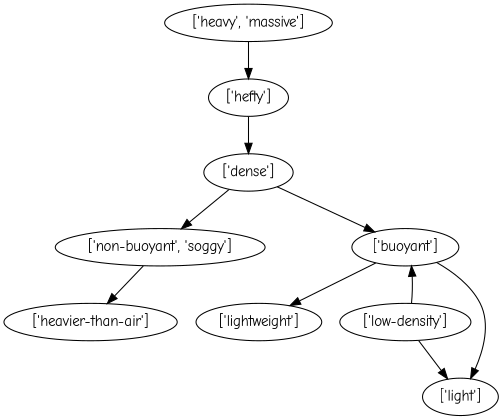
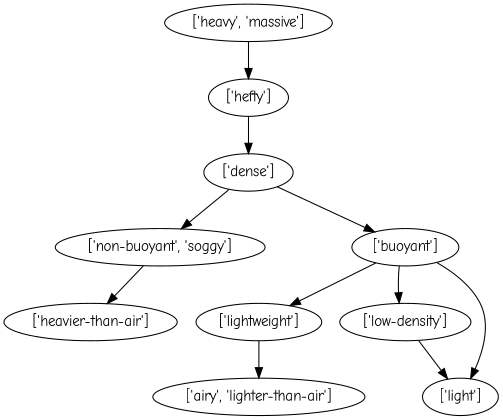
(412, 290) -> (398, 279)
none -> (259, 397)
